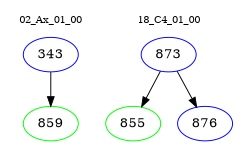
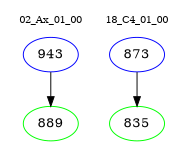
(51, 55) -> (51, 55)
(51, 124) -> (51, 124)
(133, 124) -> (137, 124)
(205, 124) -> none
